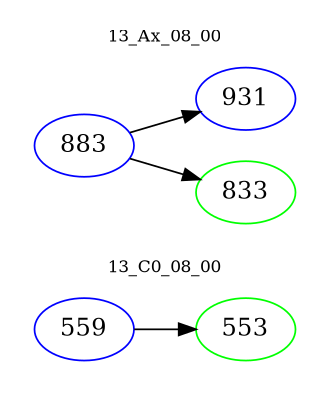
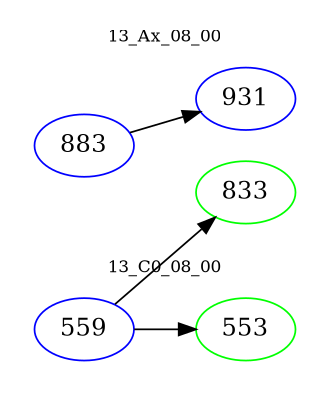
(157, 166) -> (158, 267)
